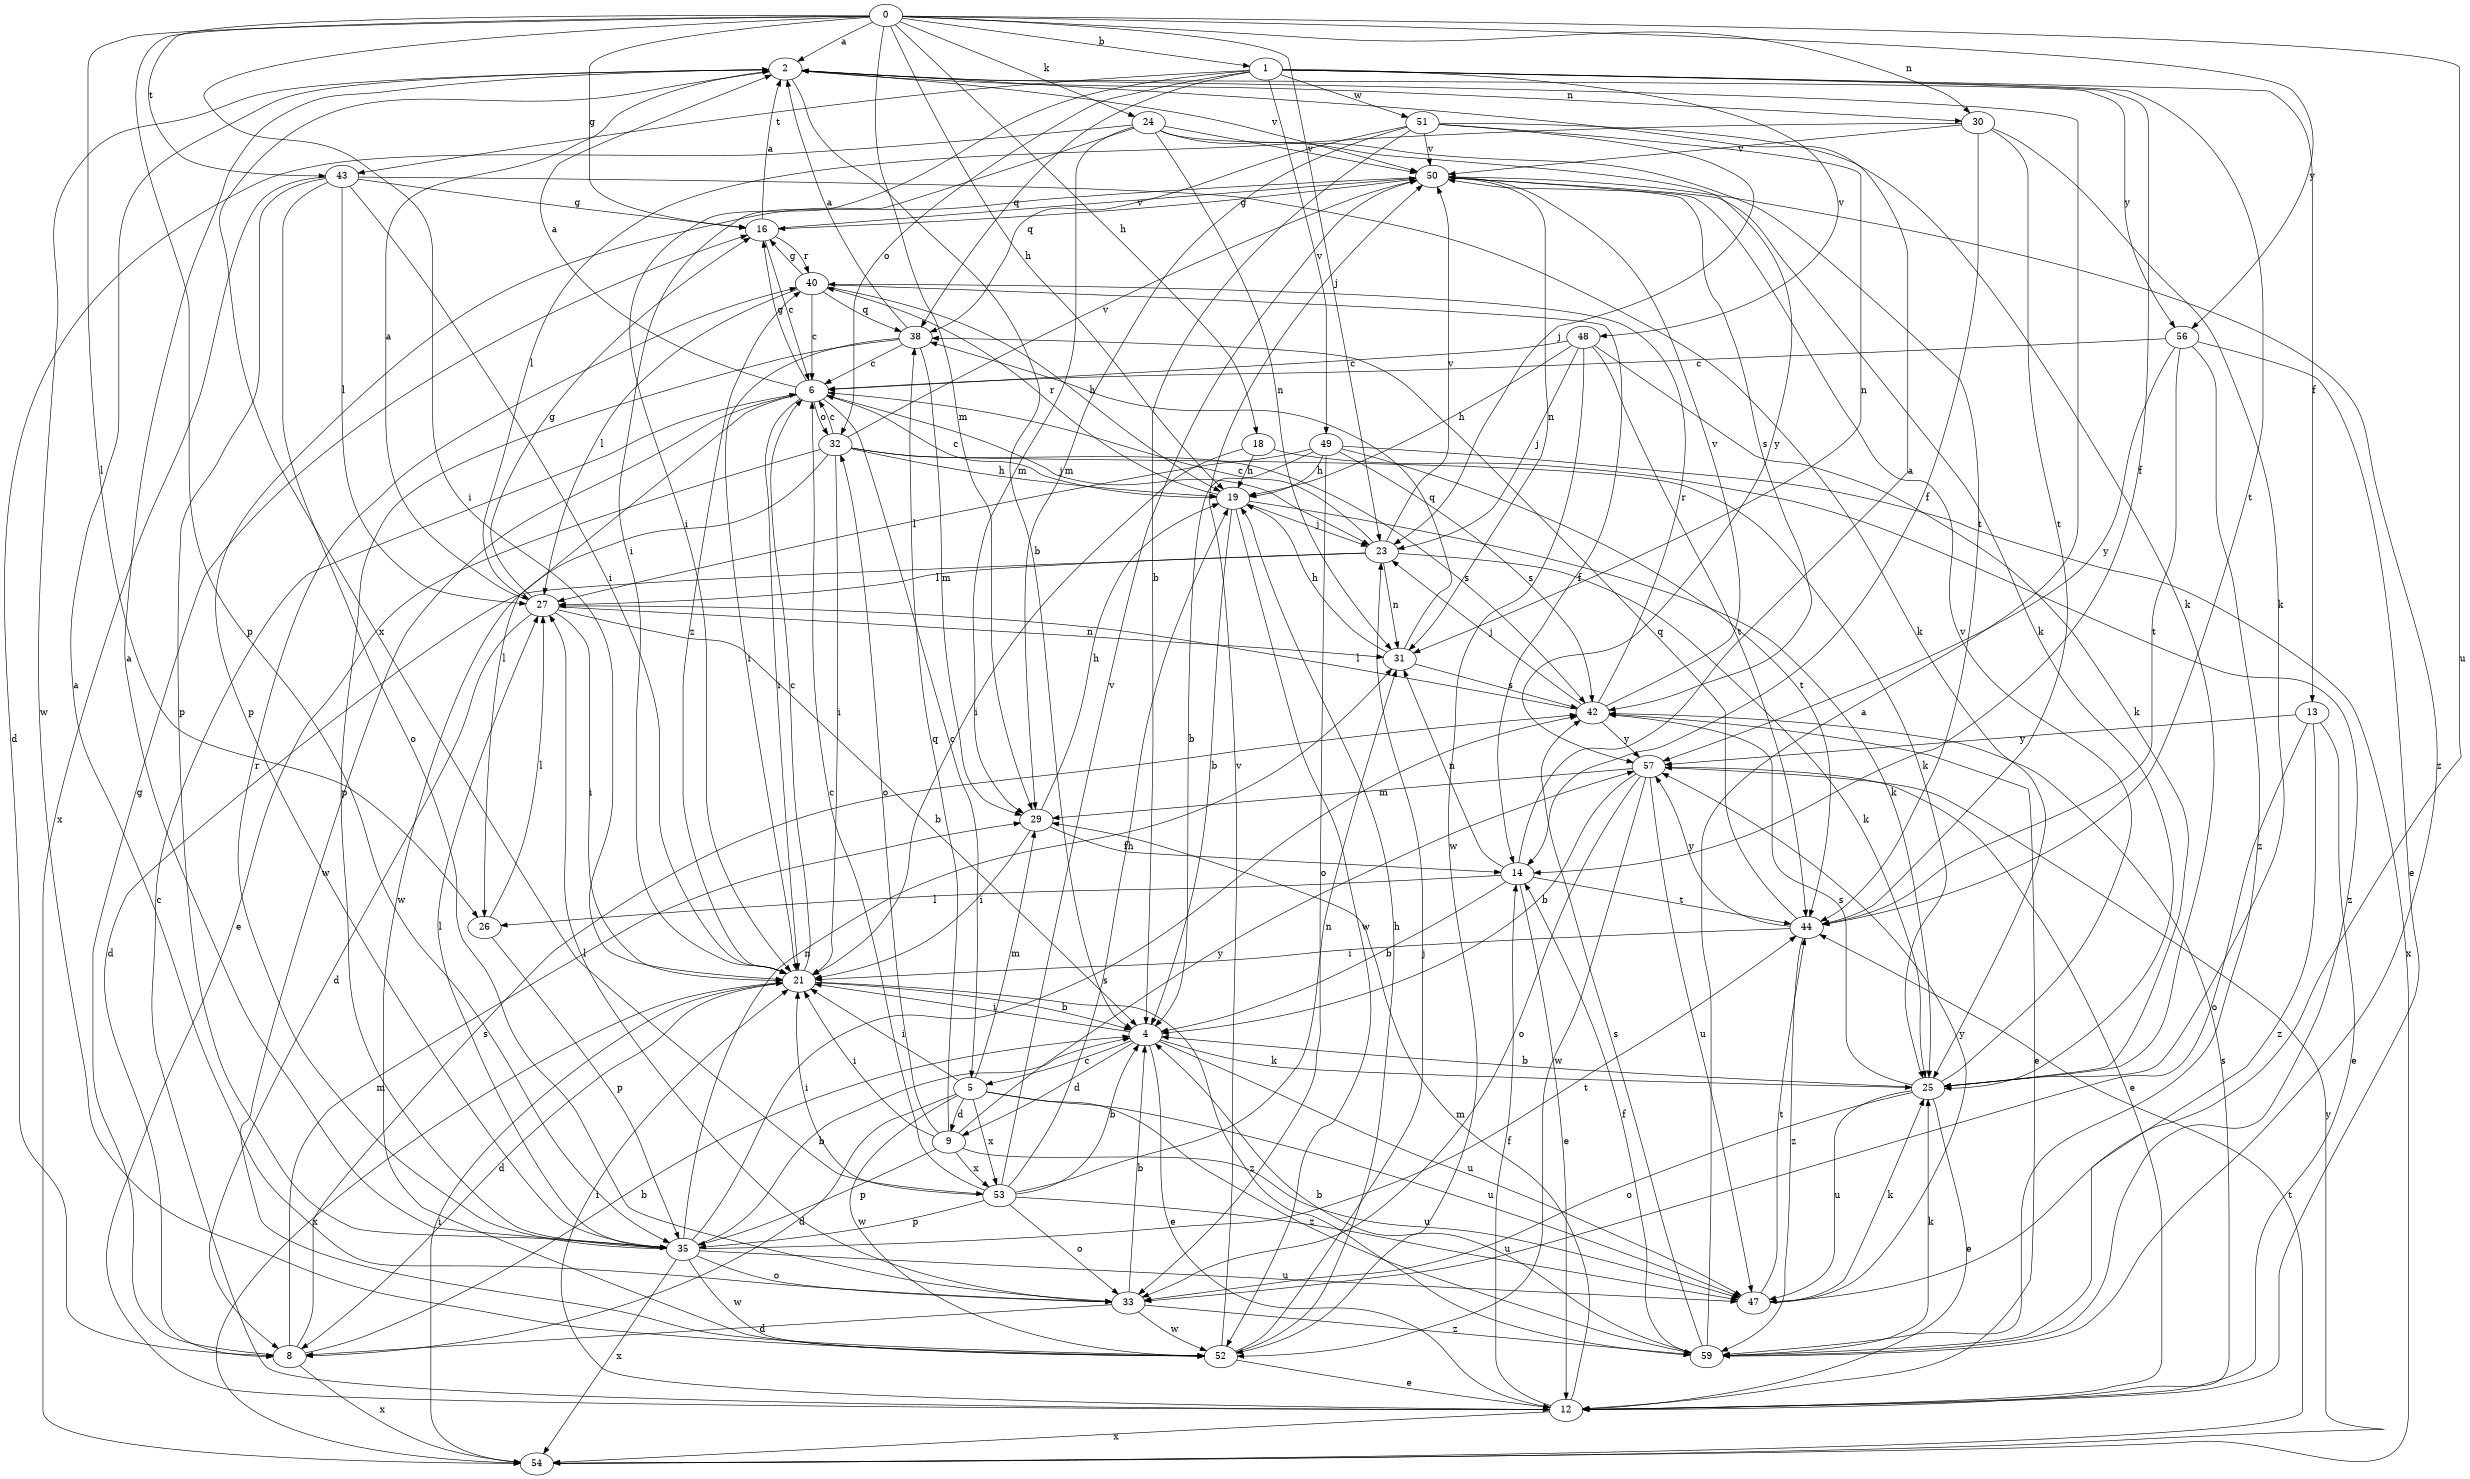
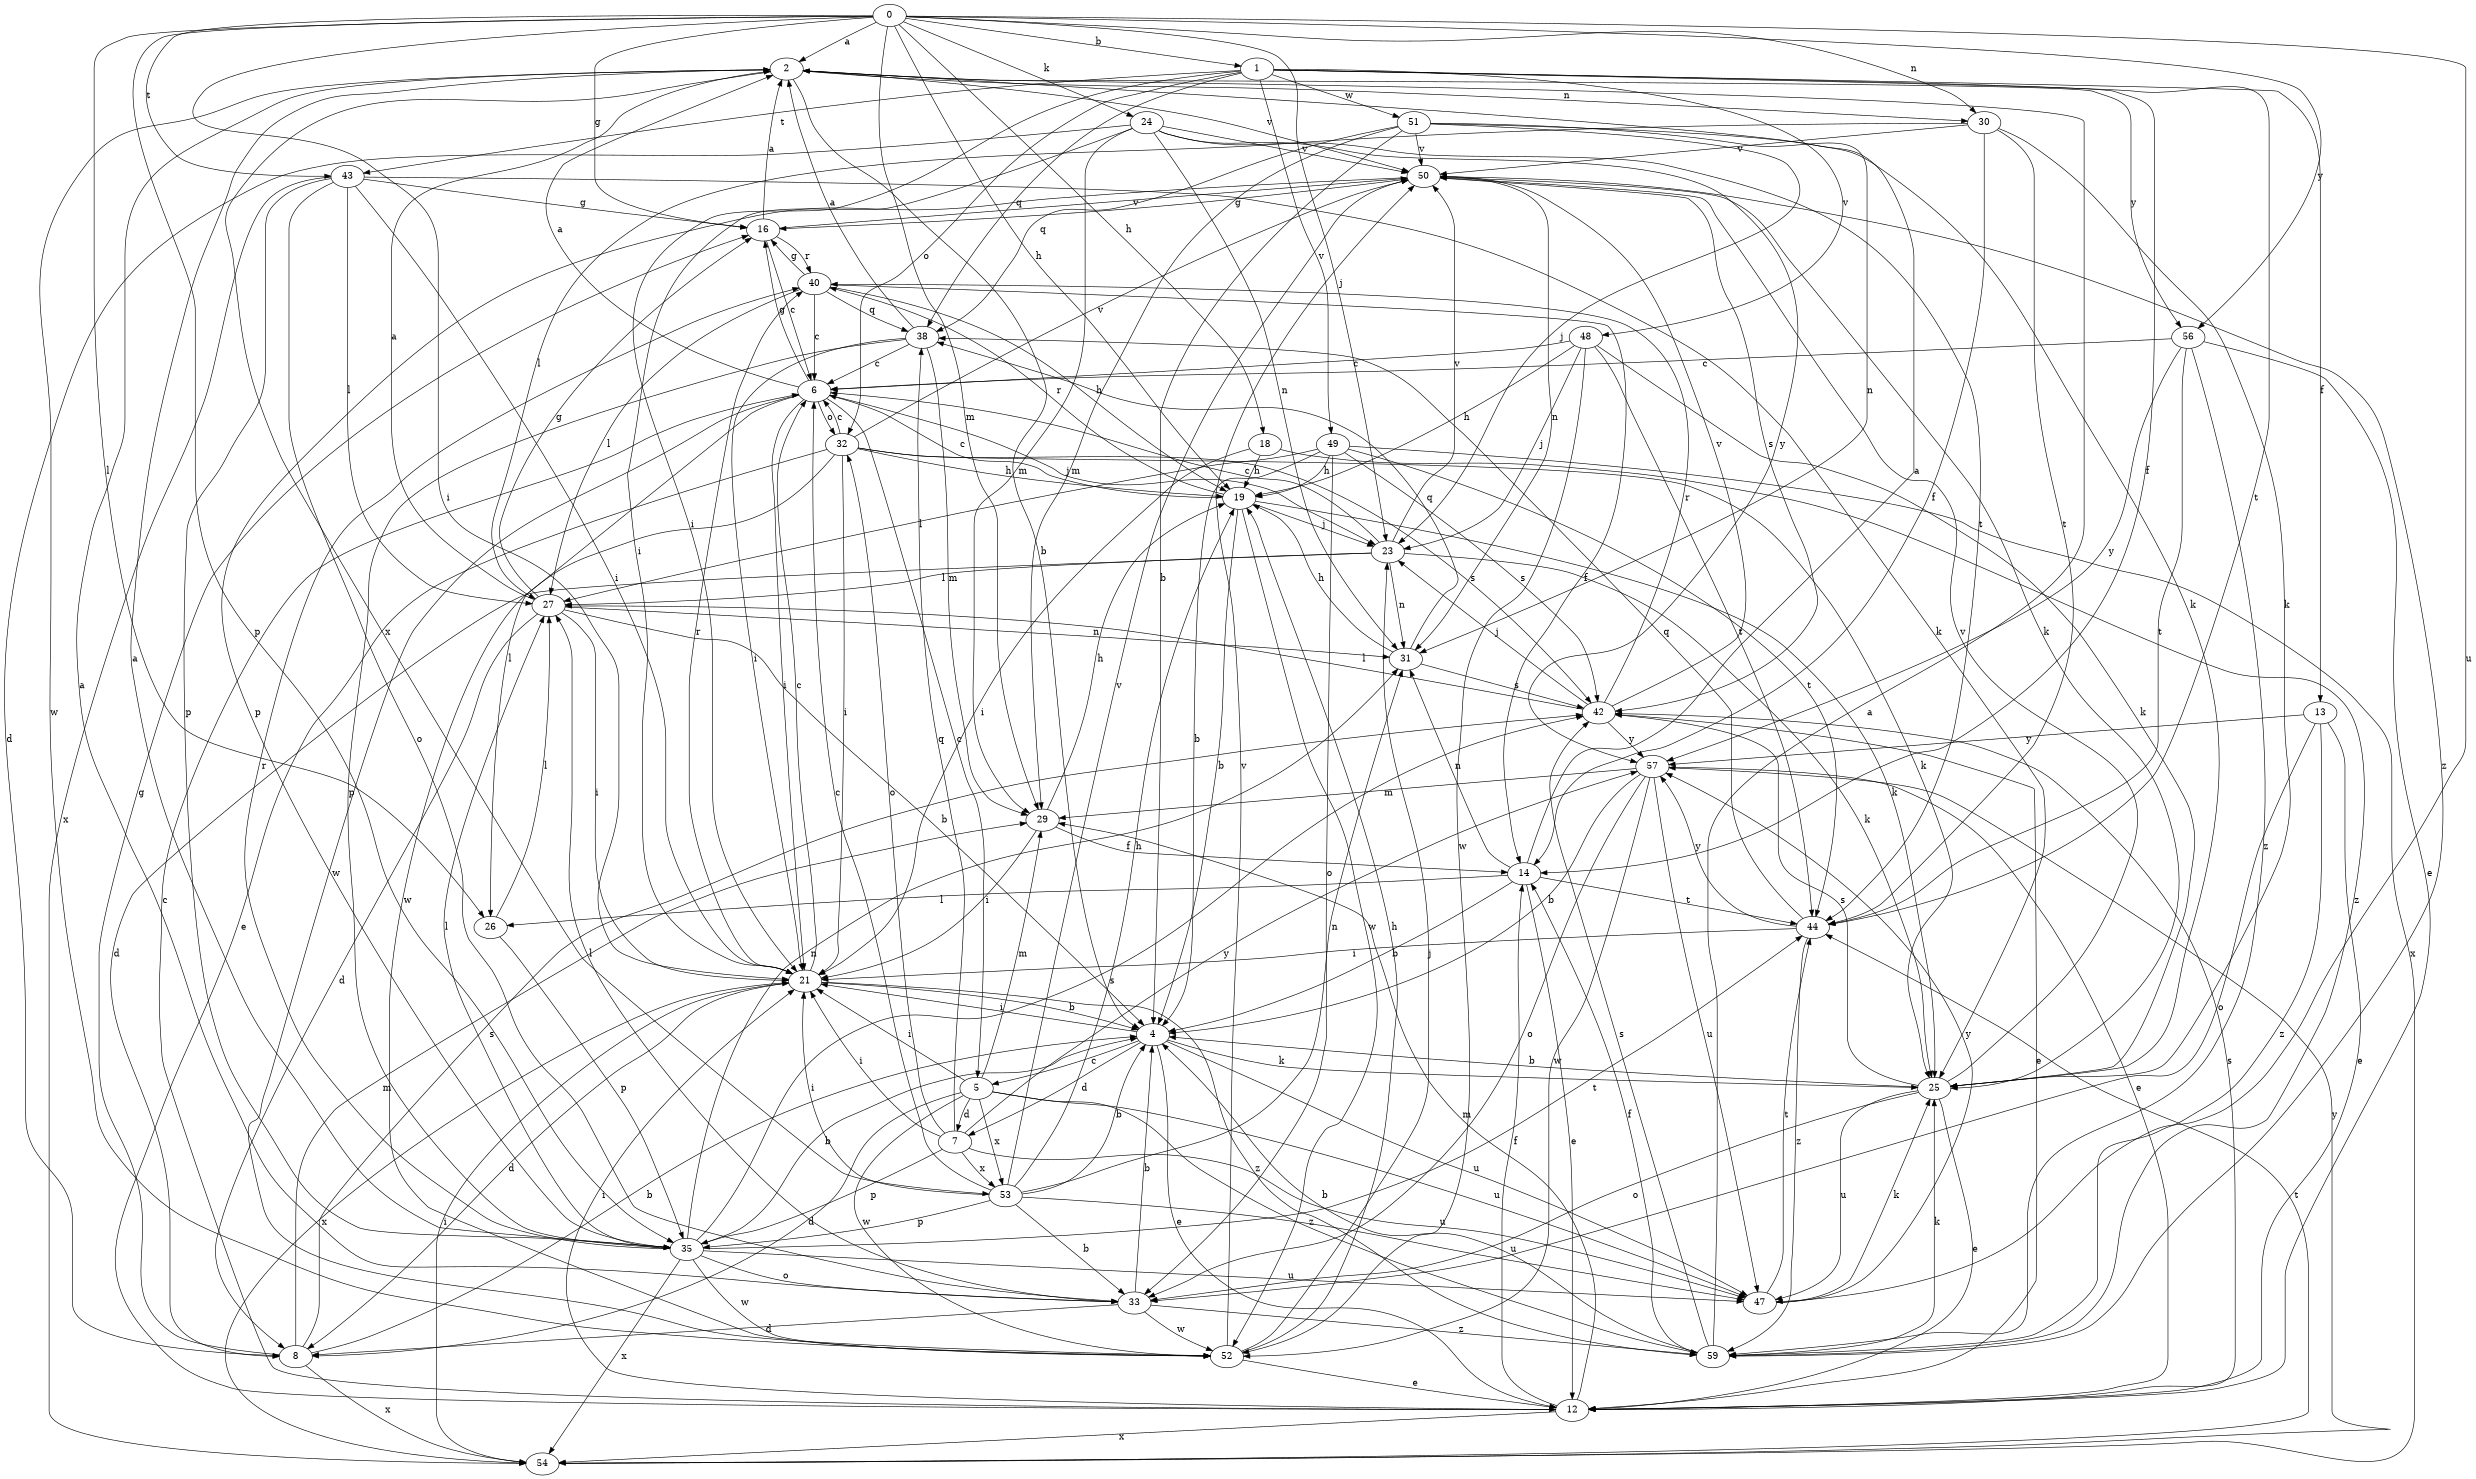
(692, 632) -> (698, 632)
(949, 1142) -> (955, 1142)
(1080, 1249) -> (1086, 1249)
